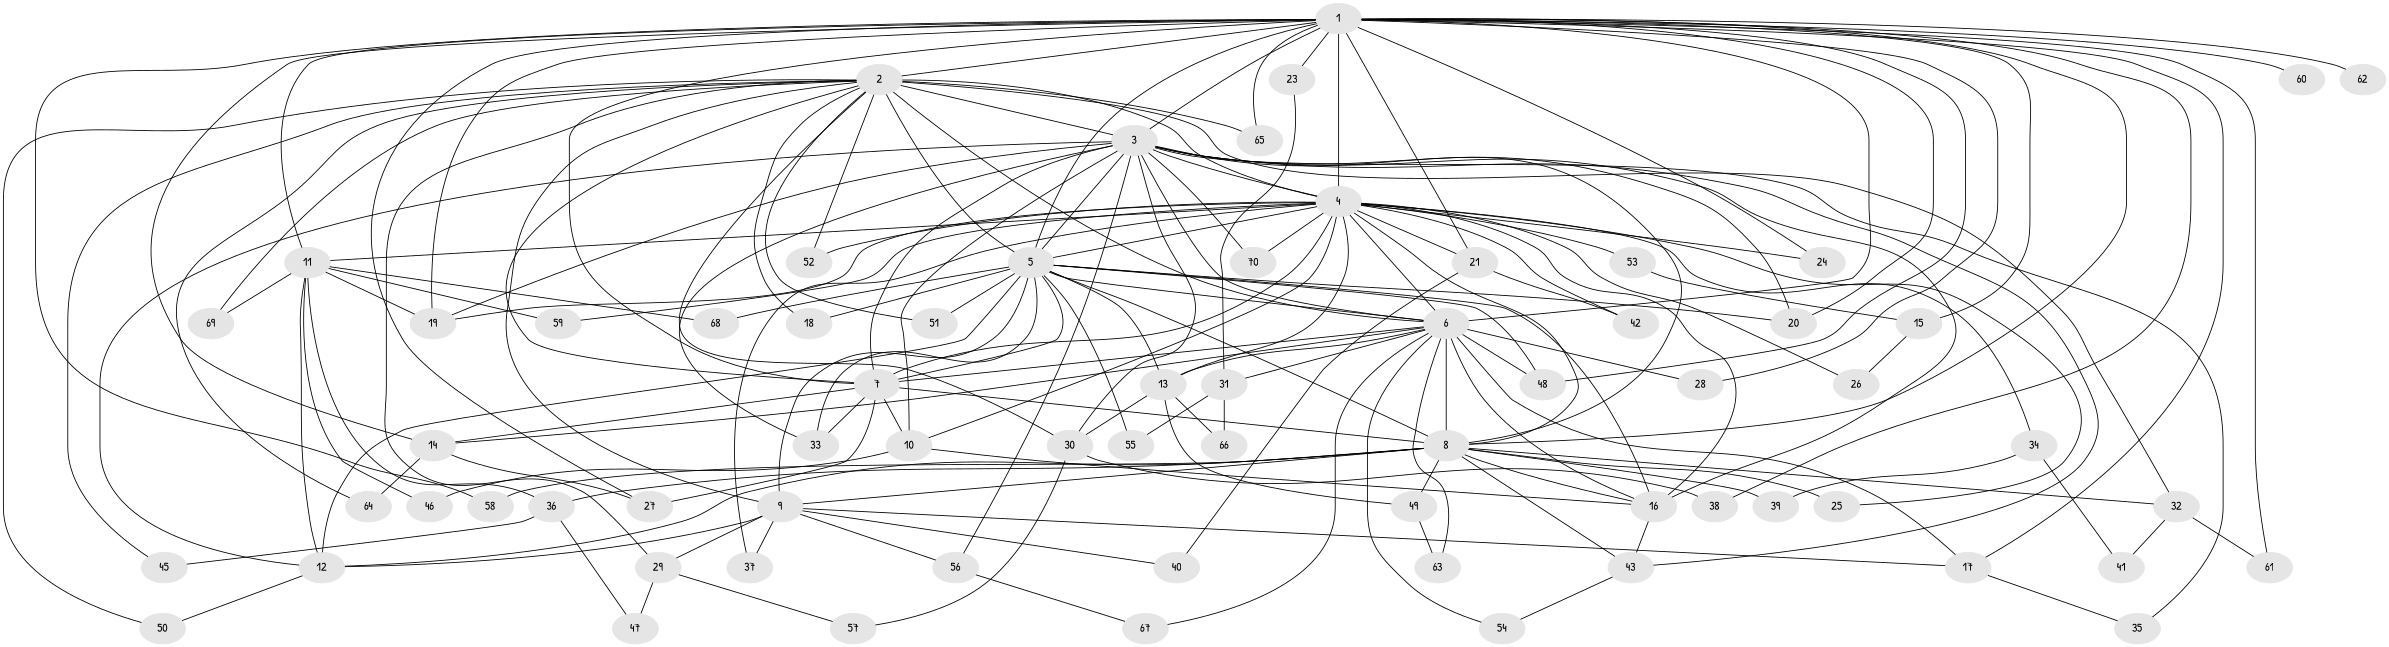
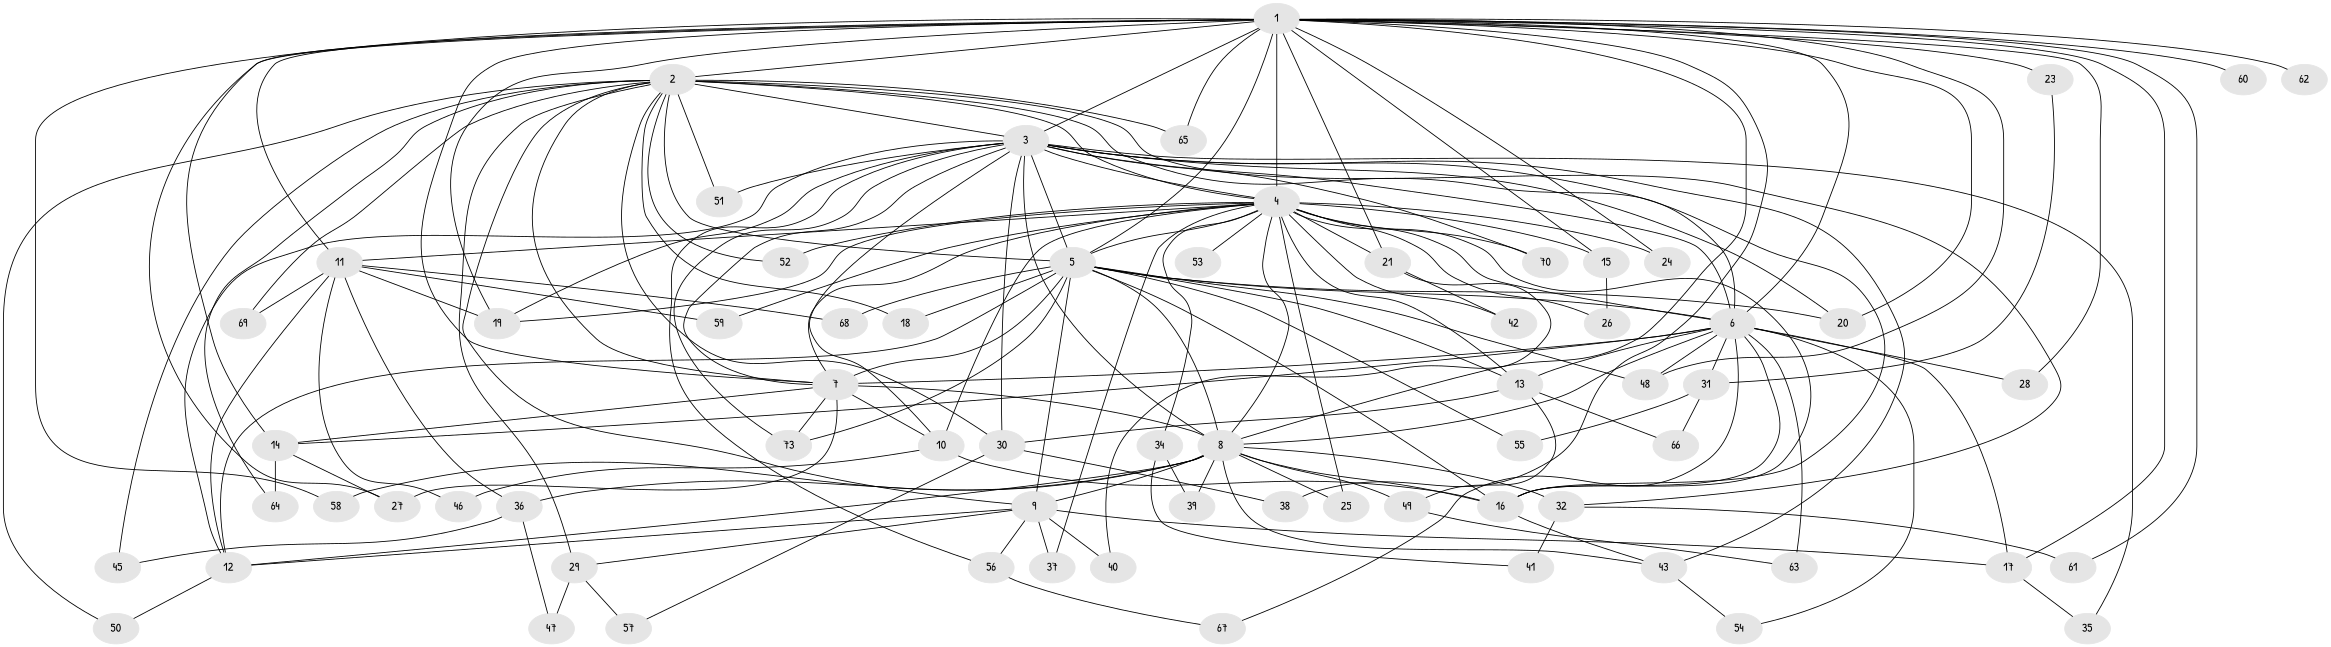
(983, 293) -> (869, 161)
(1773, 299) -> (1453, 220)
(816, 446) -> (789, 446)
